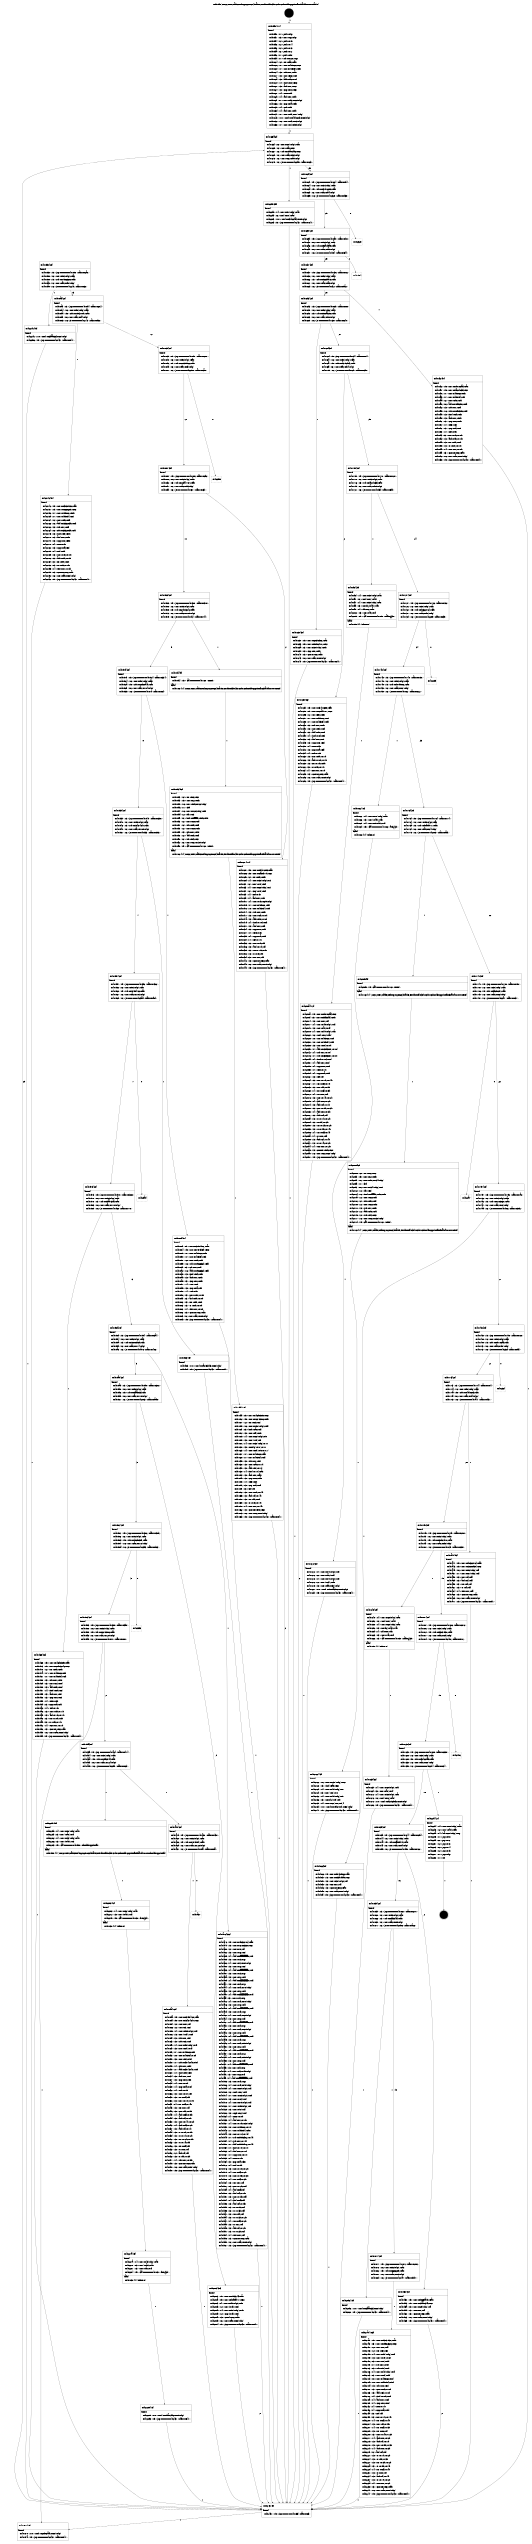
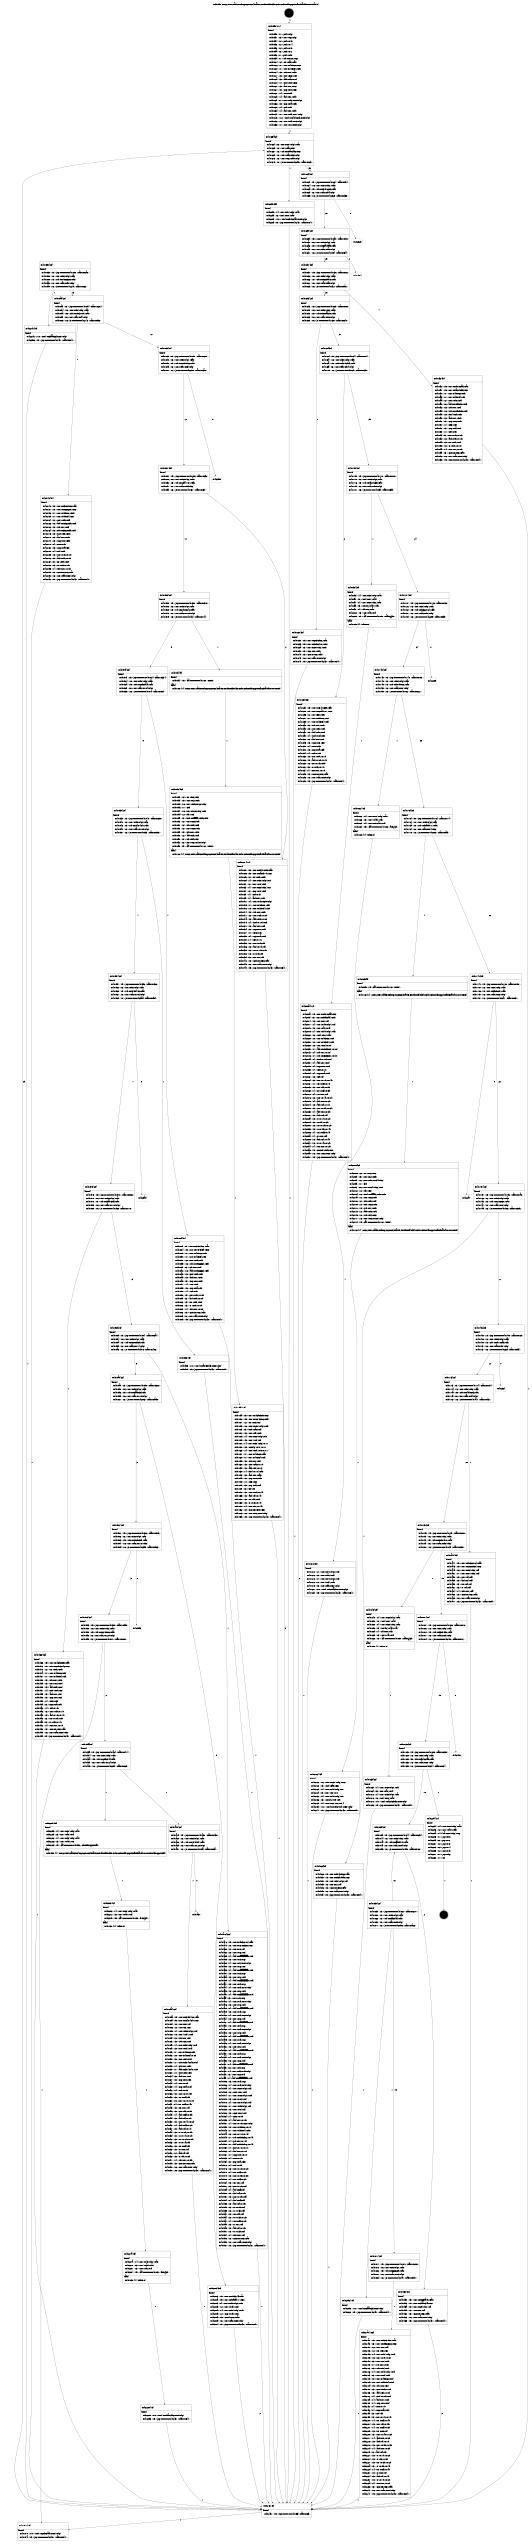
(397, 1876) -> (392, 1877)
